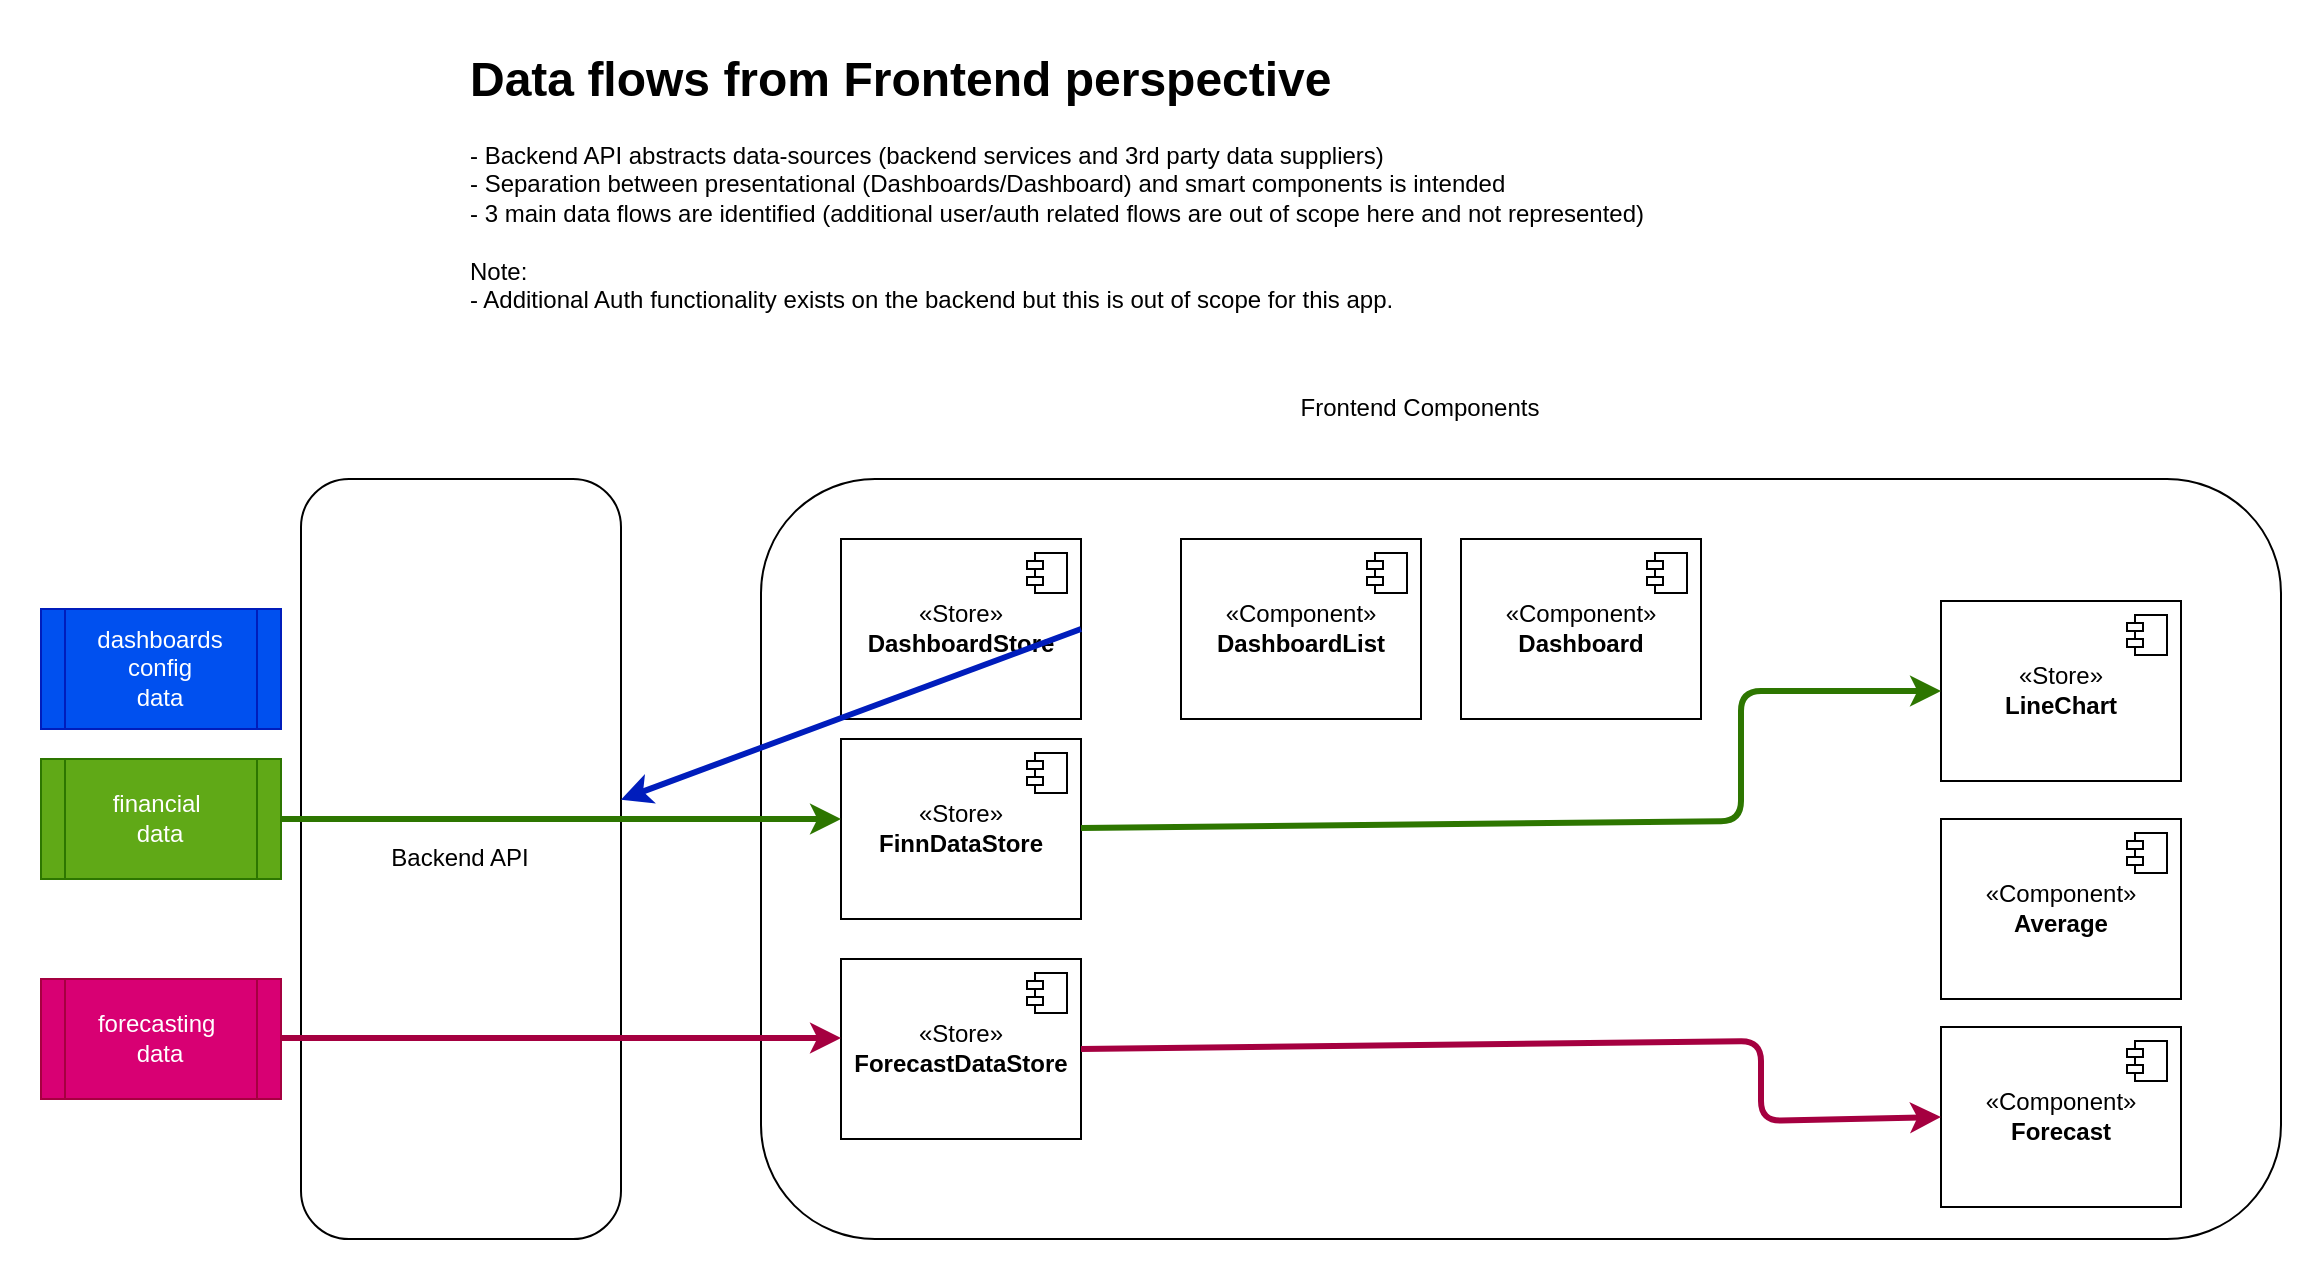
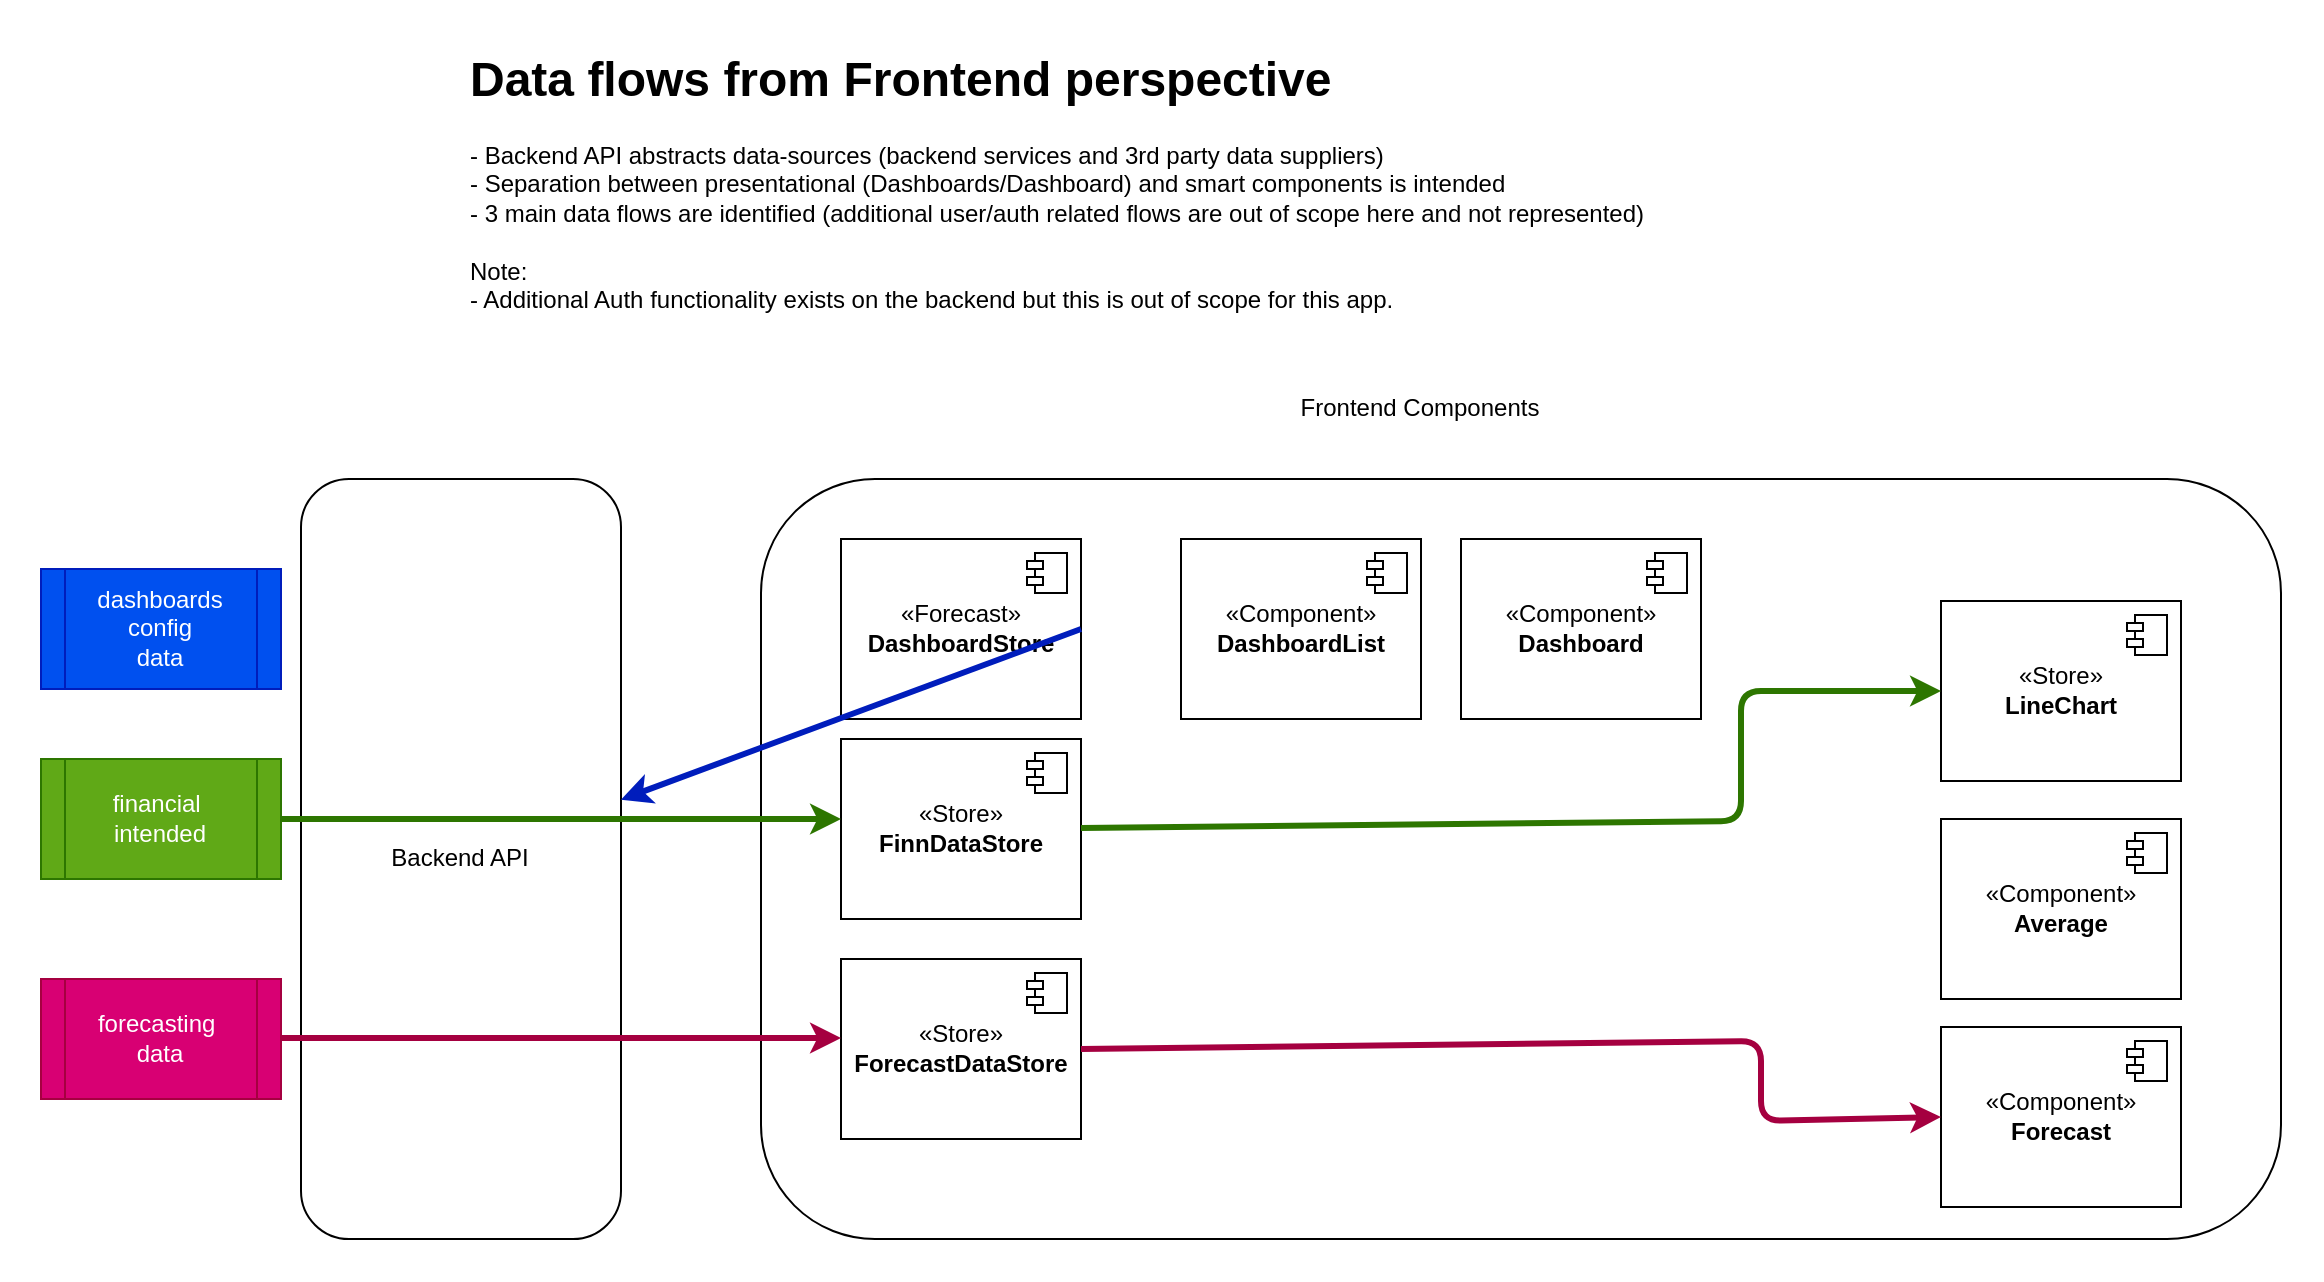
(962, 629) -> (962, 629)
(161, 669) -> (161, 629)
(161, 819) -> (161, 819)
